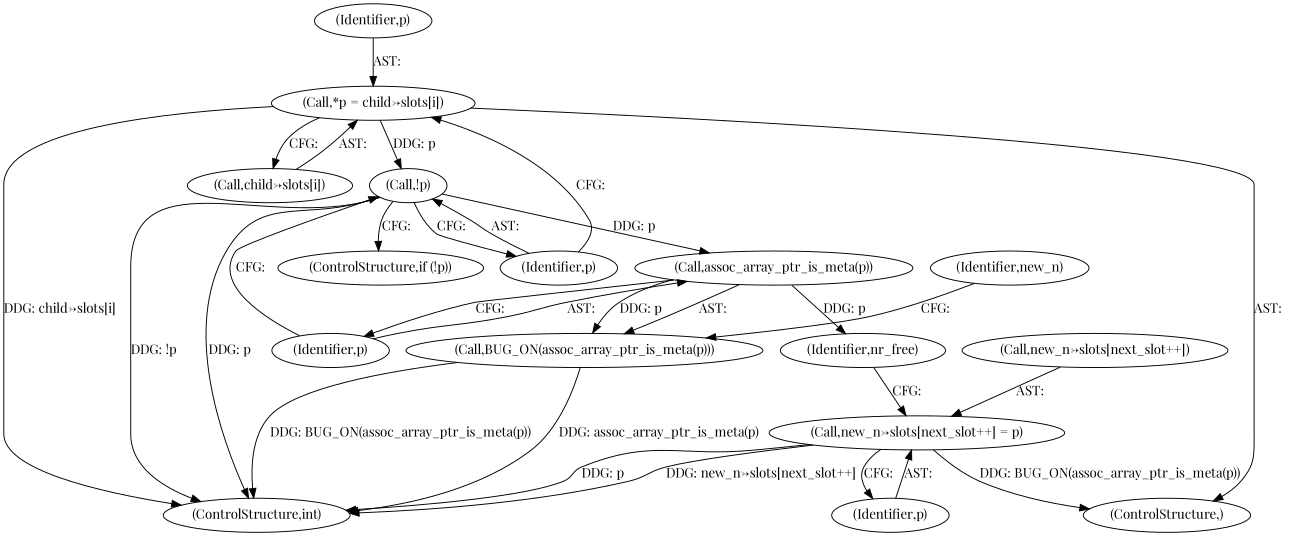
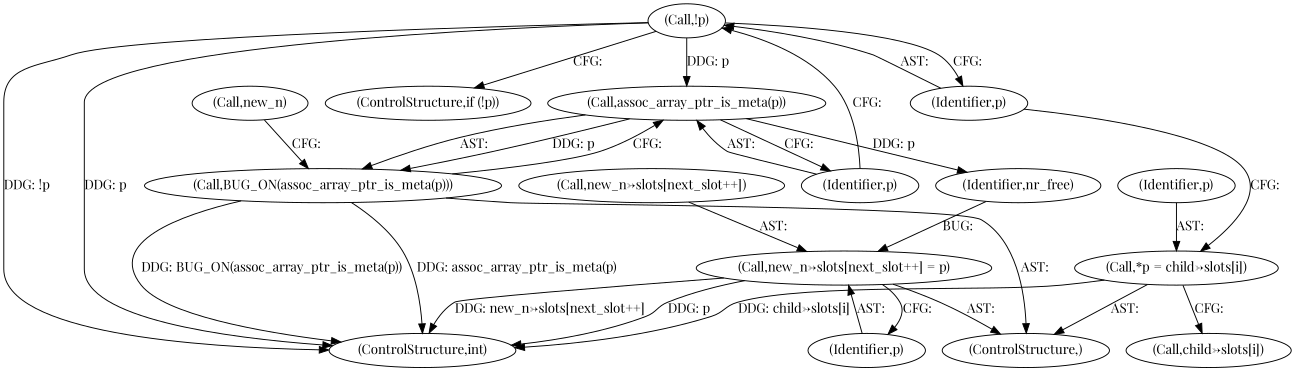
(389, 140) -> none
(324, 150) -> none
none -> (557, 161)
none -> (772, 208)
(1010, 268) -> (250, 103)
(909, 392) -> (960, 227)
(1110, 474) -> (983, 309)
